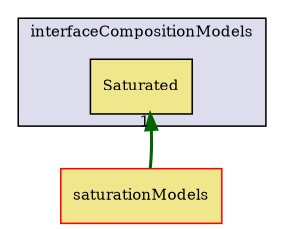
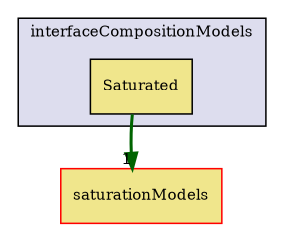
(151, 149) -> (131, 136)
